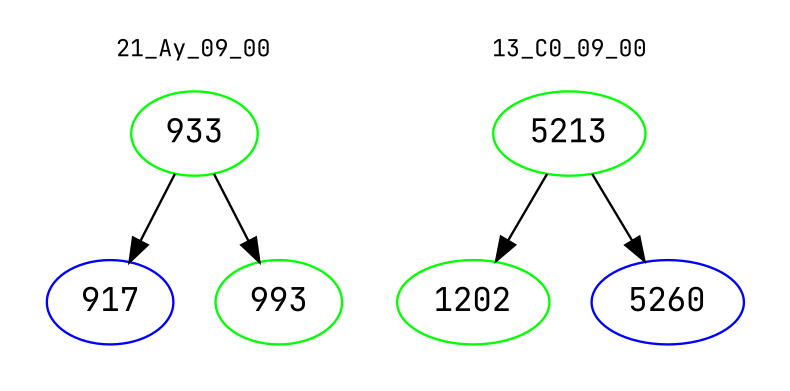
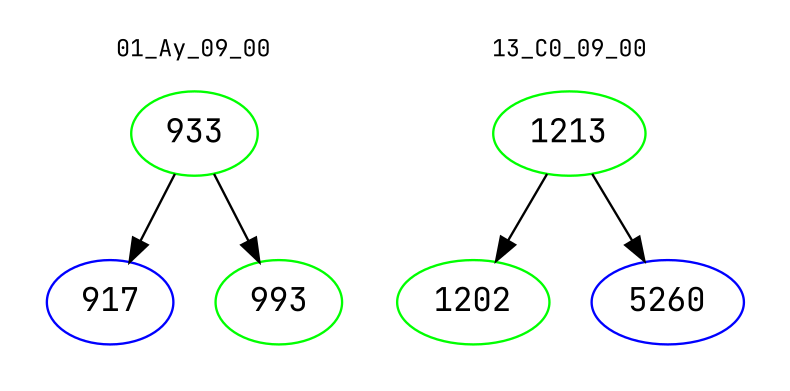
(194, 50) -> (194, 50)
(569, 134) -> (569, 134)
